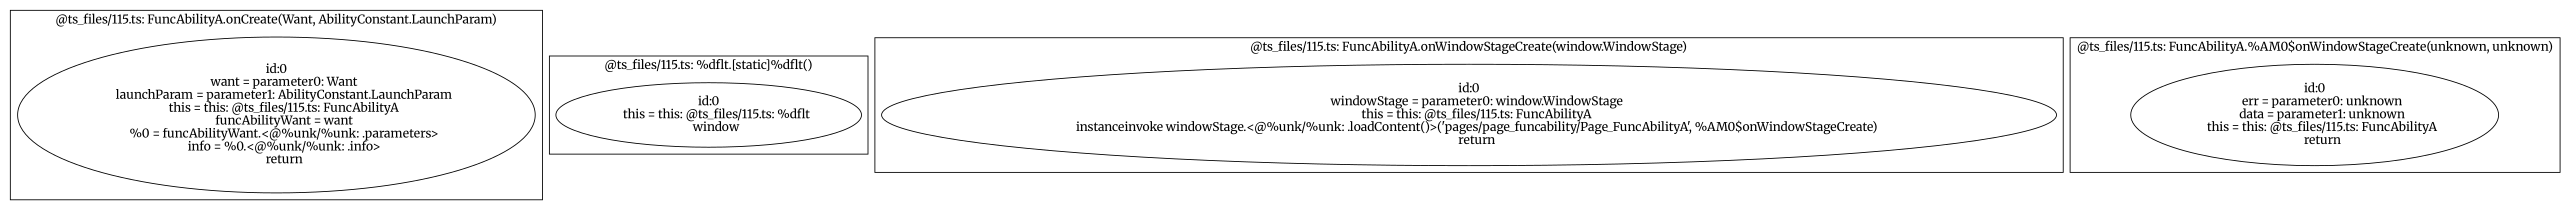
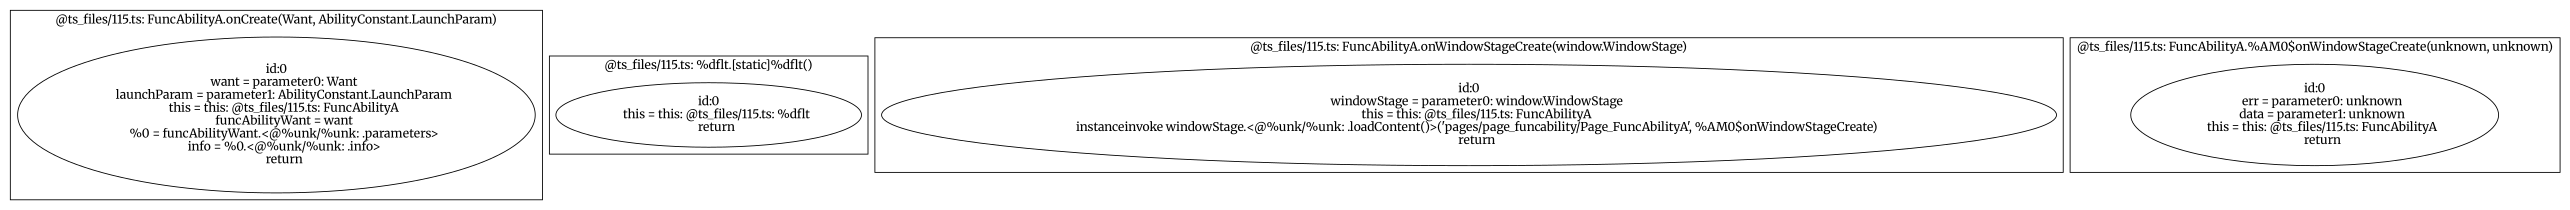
(709, 115) -> (709, 115)
